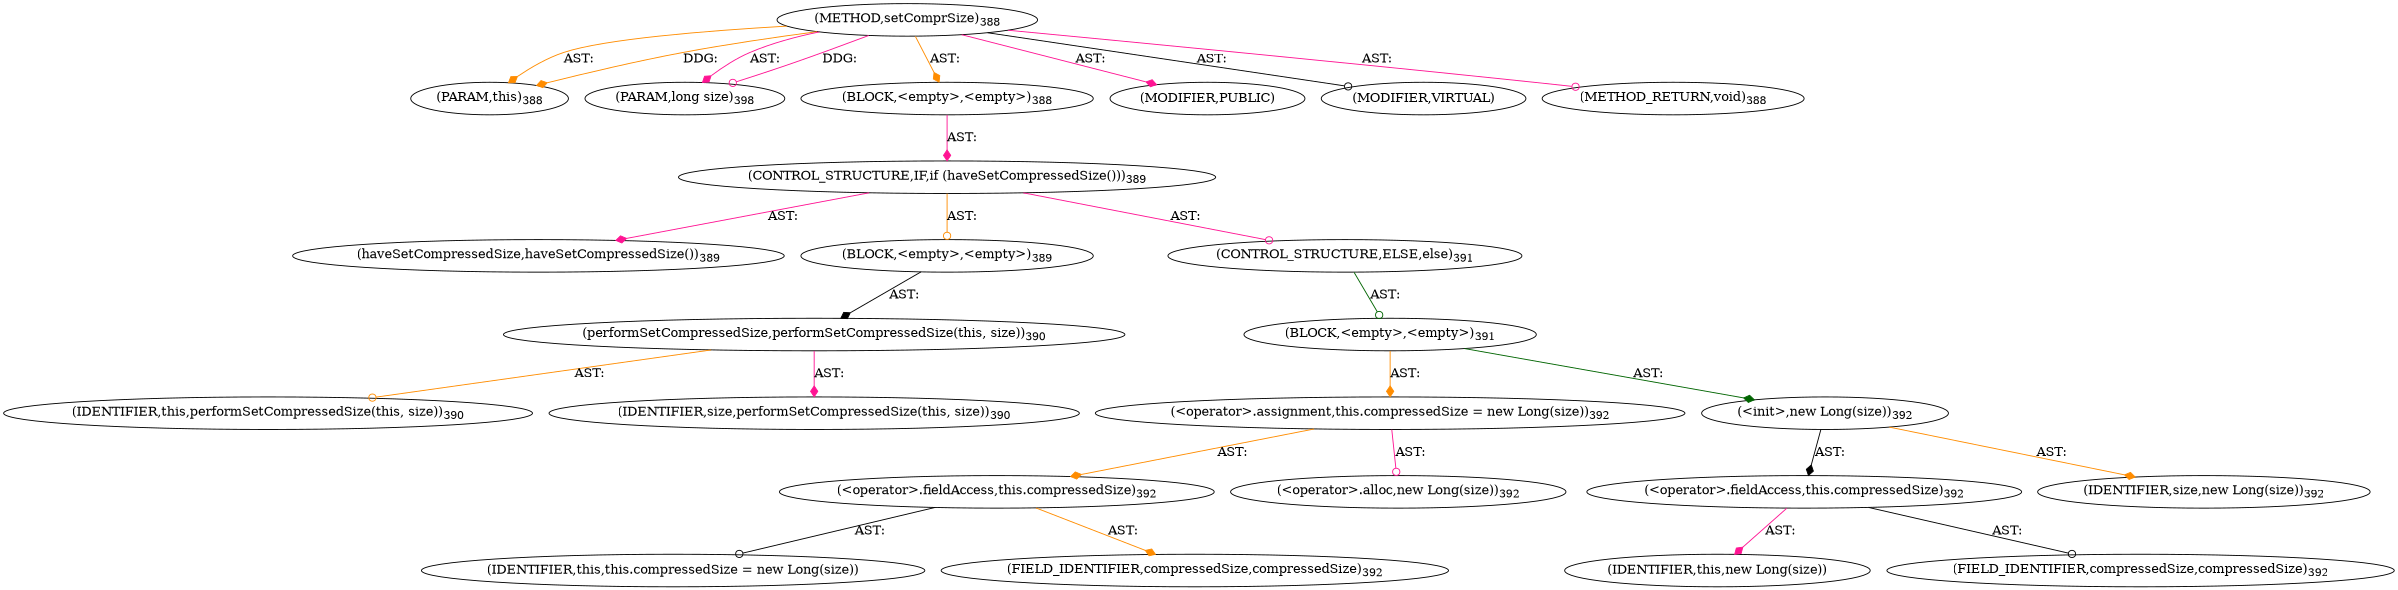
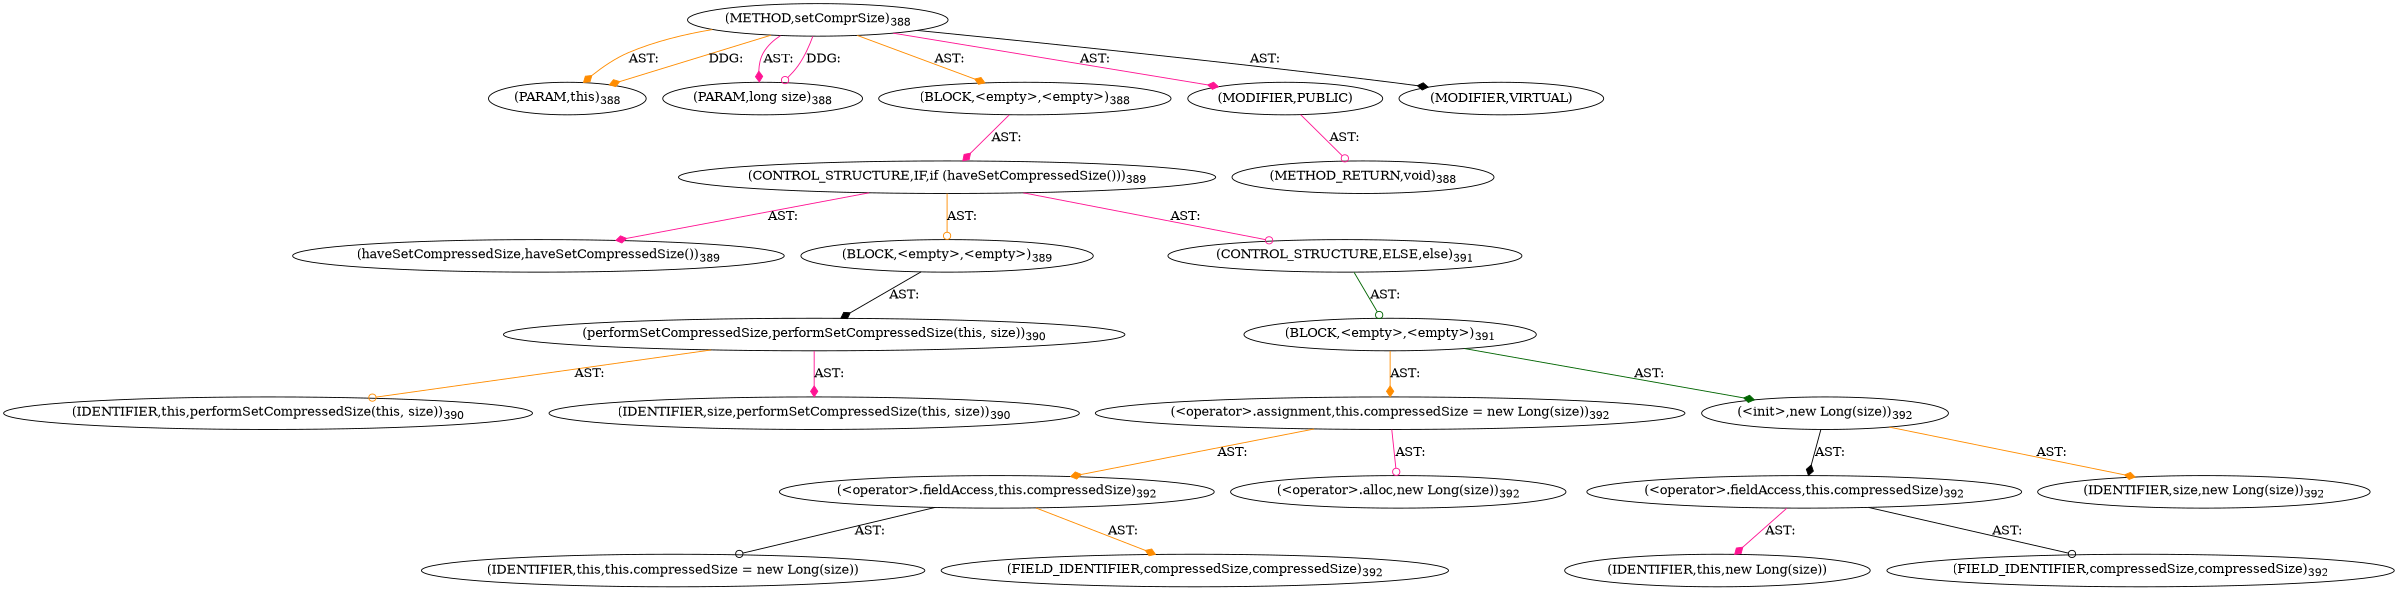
(1290, 58) -> (1321, 135)
(1166, 59) -> (1168, 56)
(744, 97) -> (822, 97)
